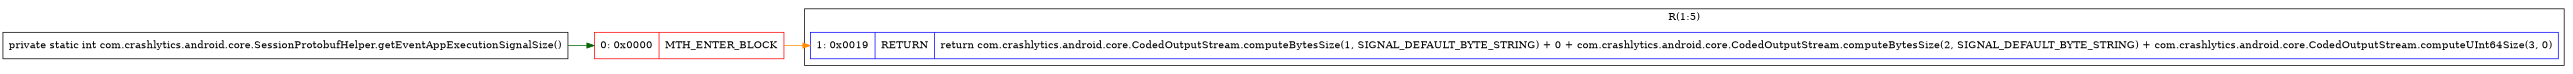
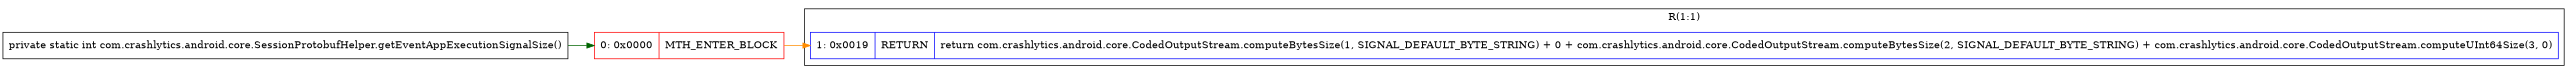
(1684, 17) -> (1684, 17)
